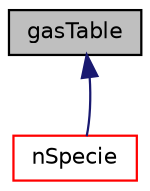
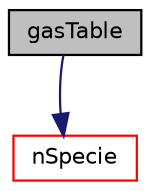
(90, 107) -> (60, 84)
